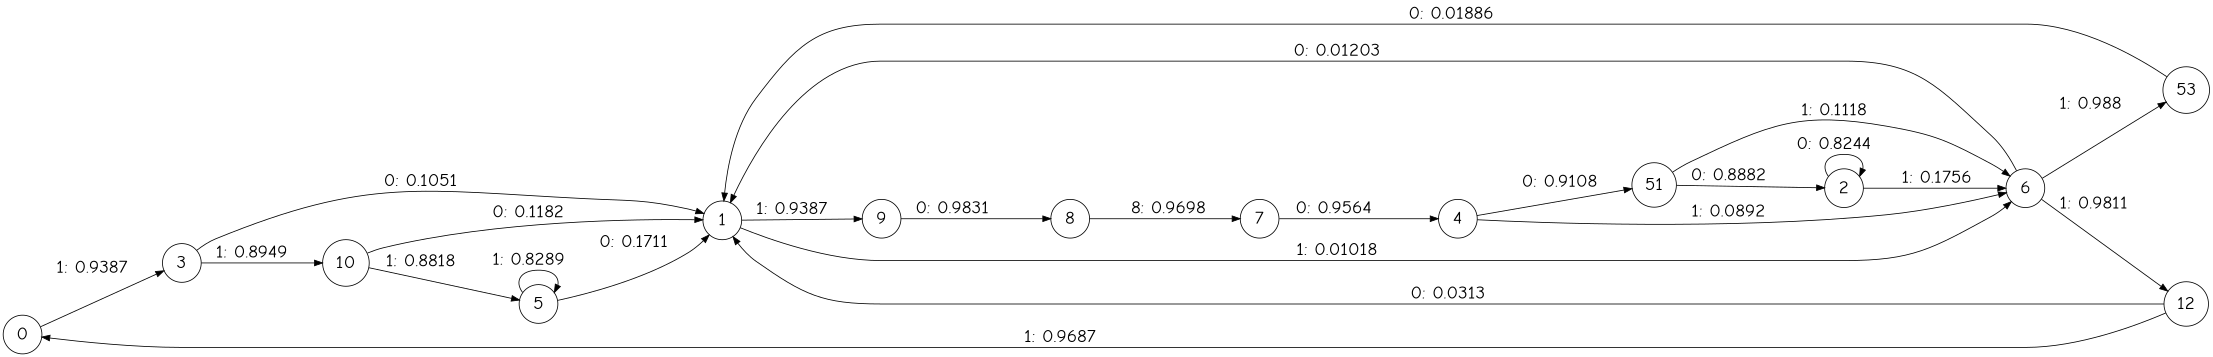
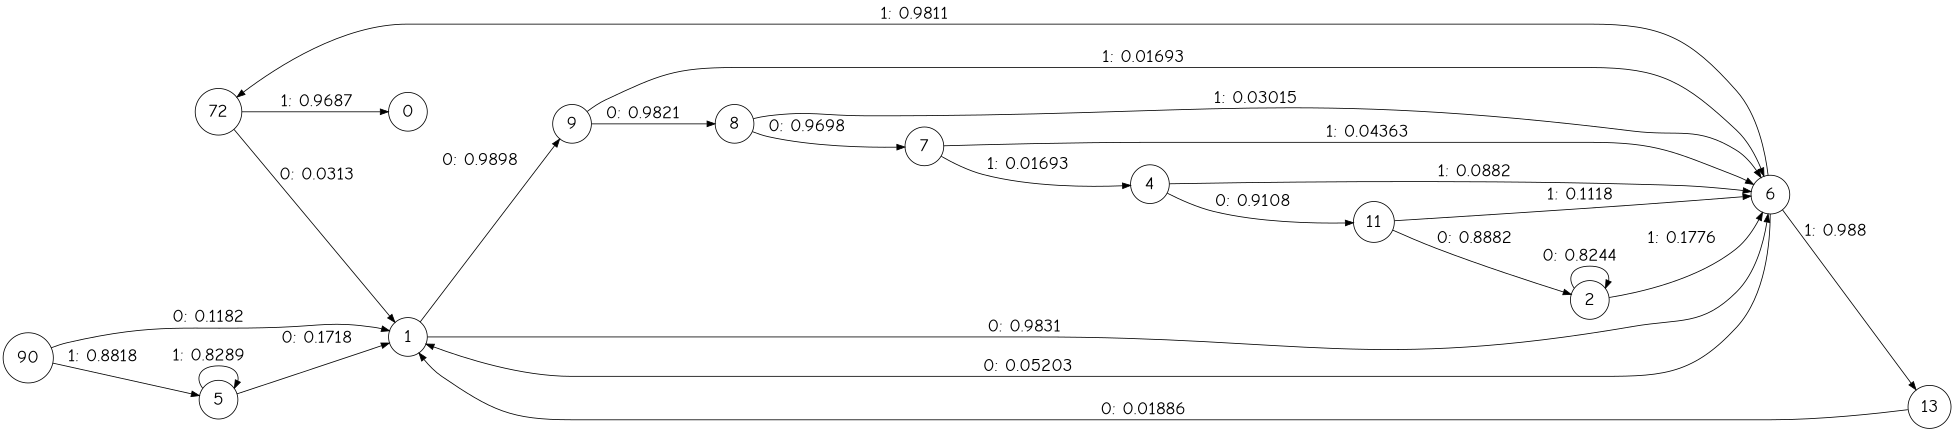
(1344, 51) -> (1035, 366)
none -> (1189, 68)
(2186, 90) -> (1930, 407)
none -> (1261, 108)
none -> (1348, 142)
(1947, 178) -> (1692, 238)
(1654, 185) -> (1374, 222)
(962, 208) -> (653, 113)
(1178, 208) -> (817, 126)
(1344, 208) -> (1035, 164)
(802, 209) -> (490, 160)
(1739, 211) -> (1484, 171)
(644, 242) -> (327, 338)
(1344, 250) -> (1035, 326)
(182, 263) -> none
(346, 263) -> (28, 358)
(2186, 304) -> (219, 112)
